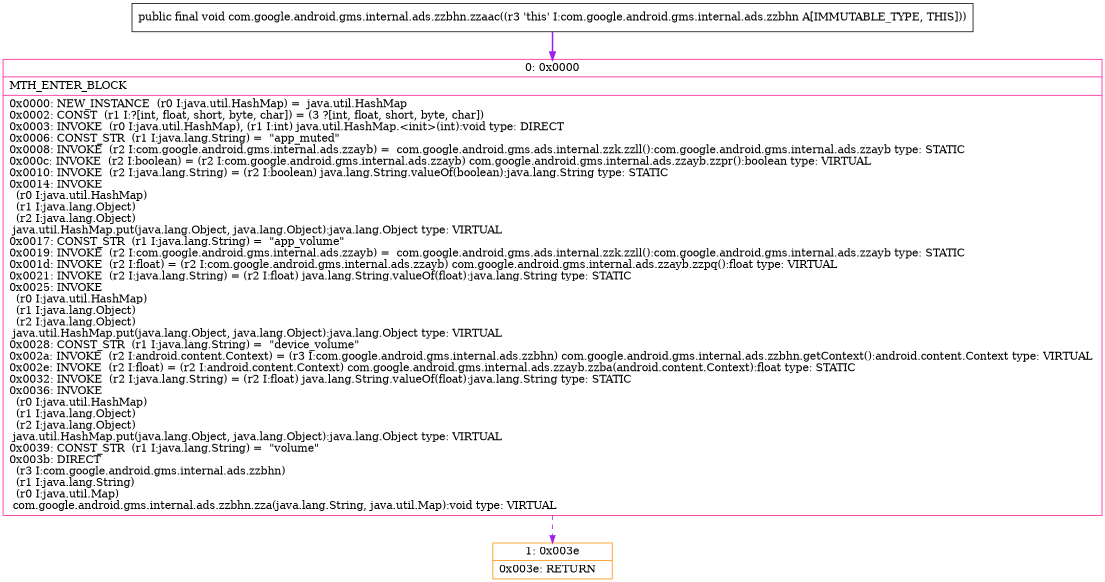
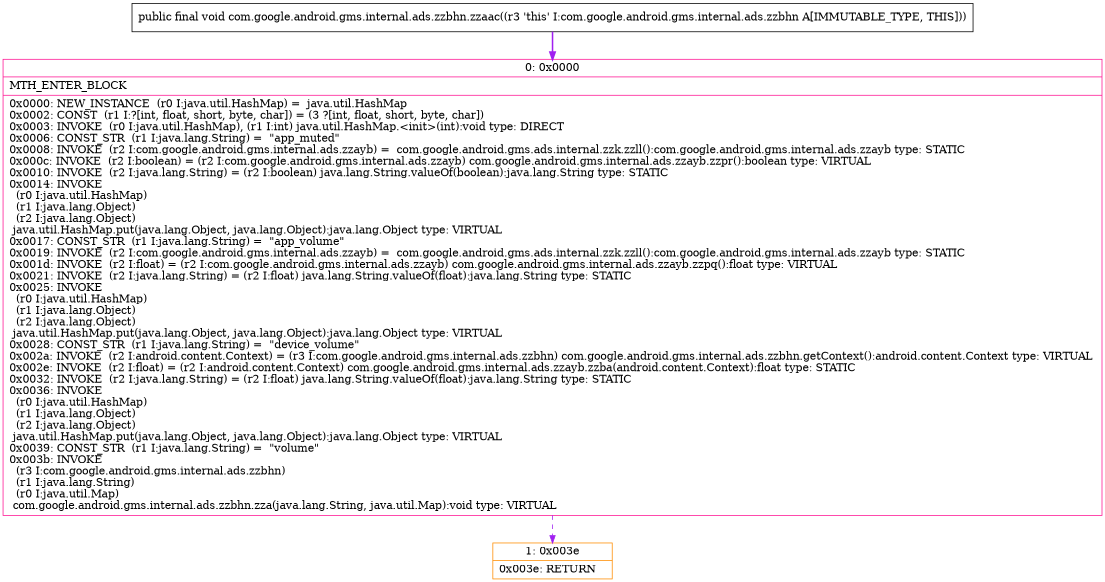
(59, 460) -> (59, 460)
